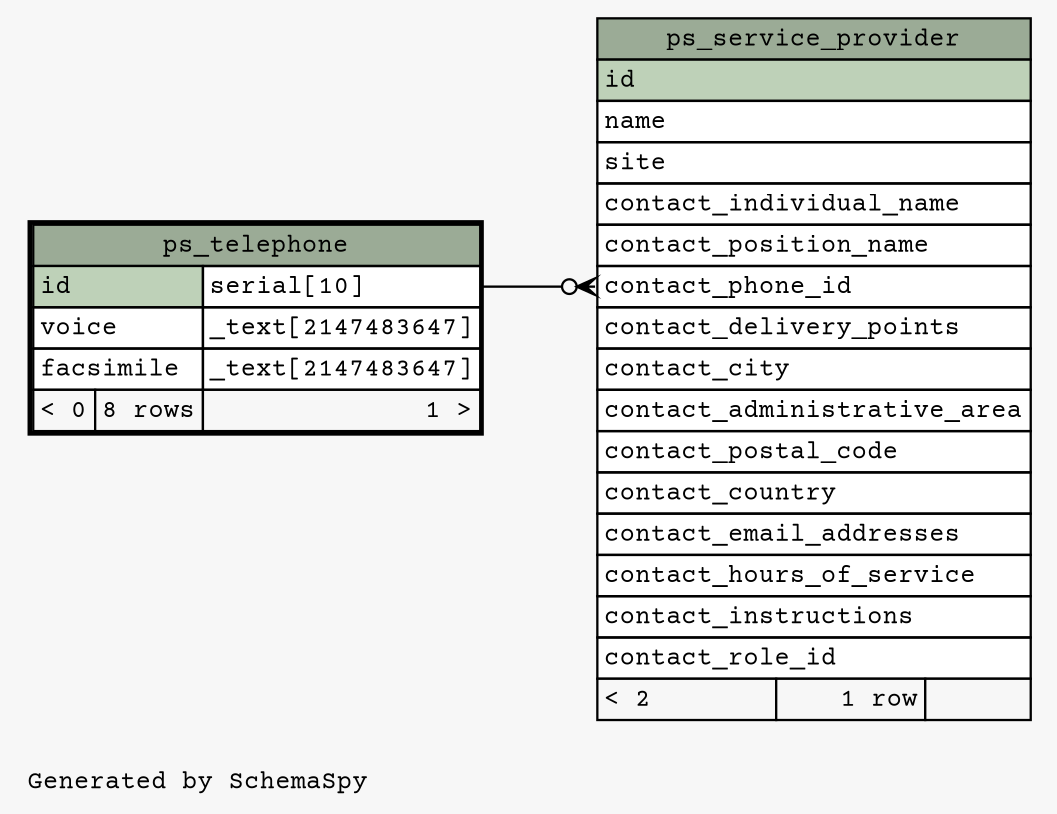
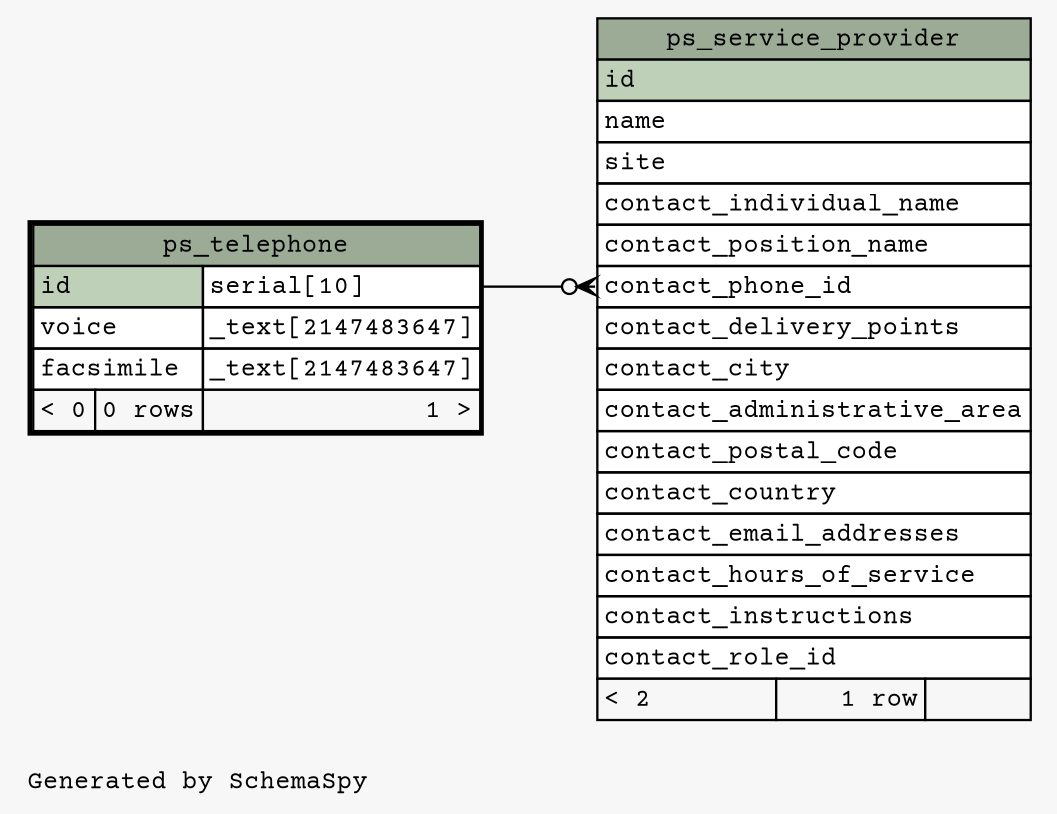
(149, 409) -> (149, 409)
